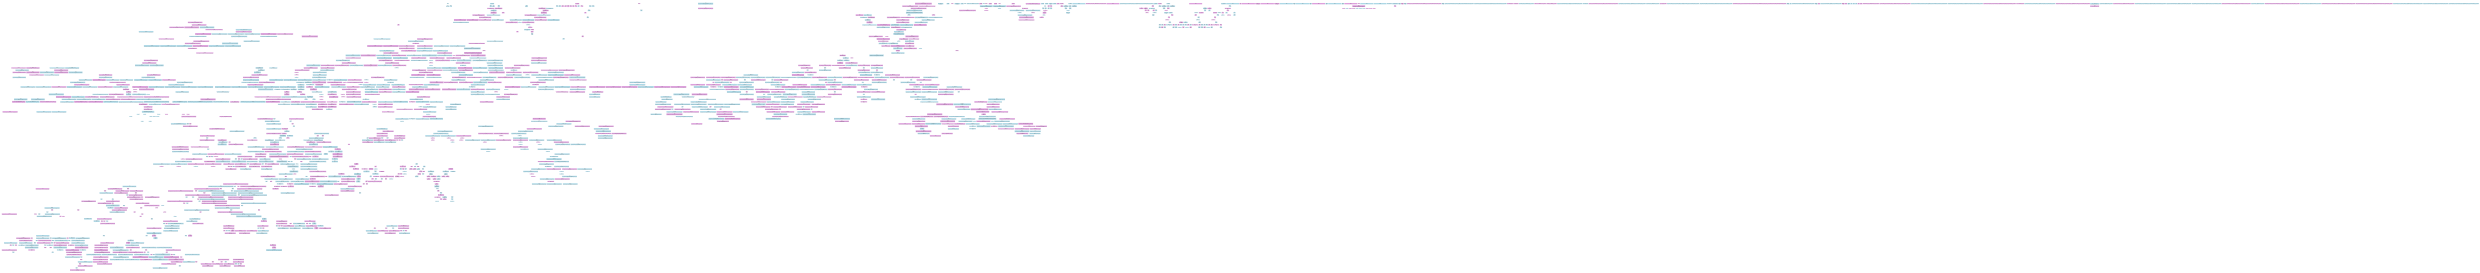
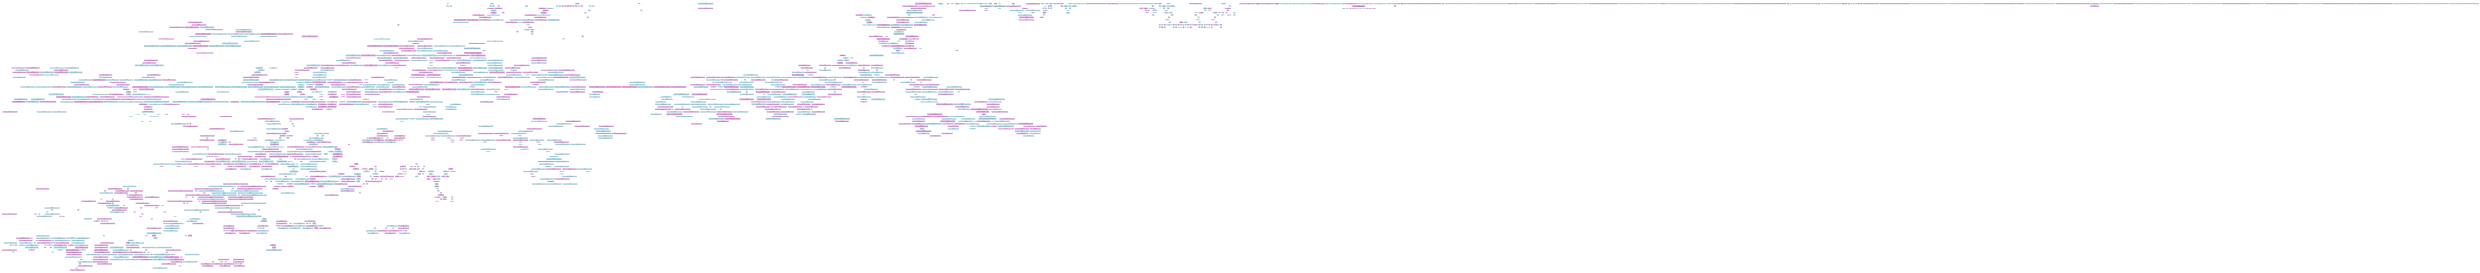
(1233, 4) -> none
